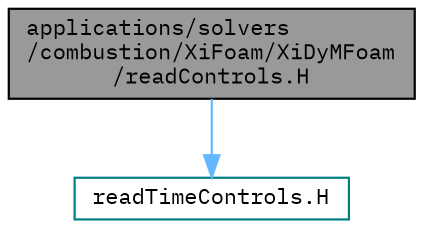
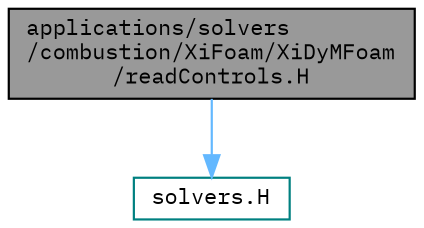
(212, 199) -> (212, 199)
